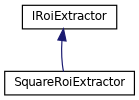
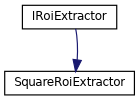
(62, 56) -> (77, 44)
